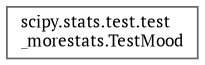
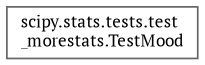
(102, 33) -> (102, 33)
